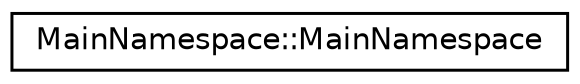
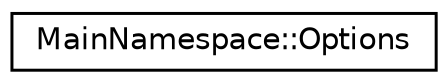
(290, 42) -> (224, 42)
